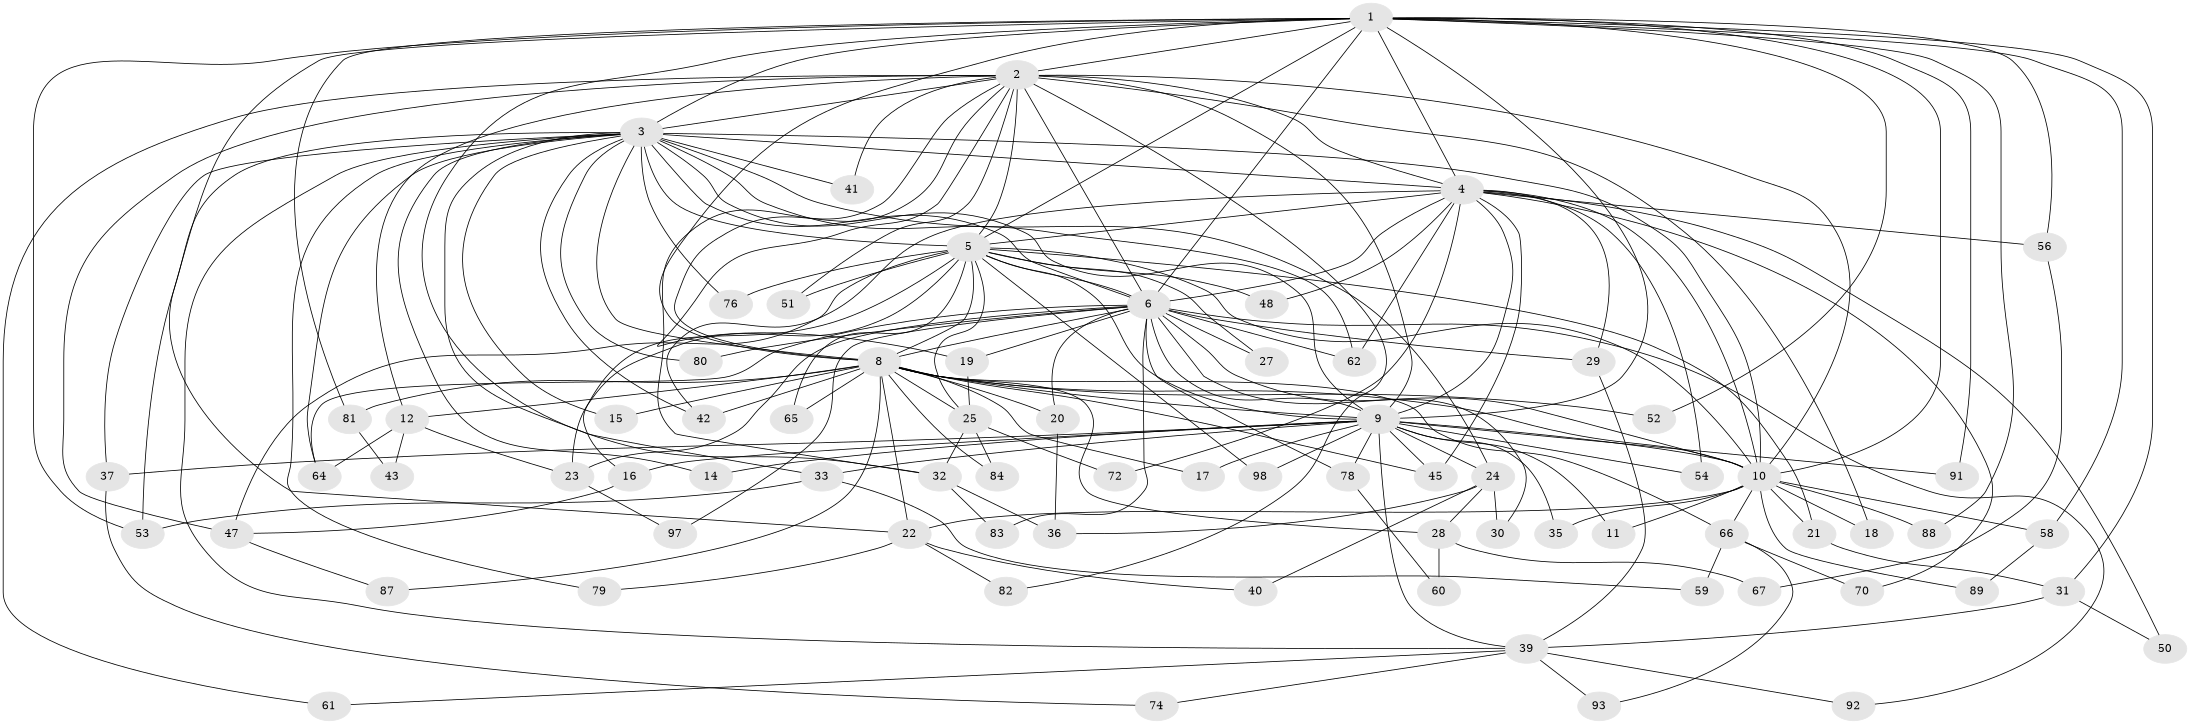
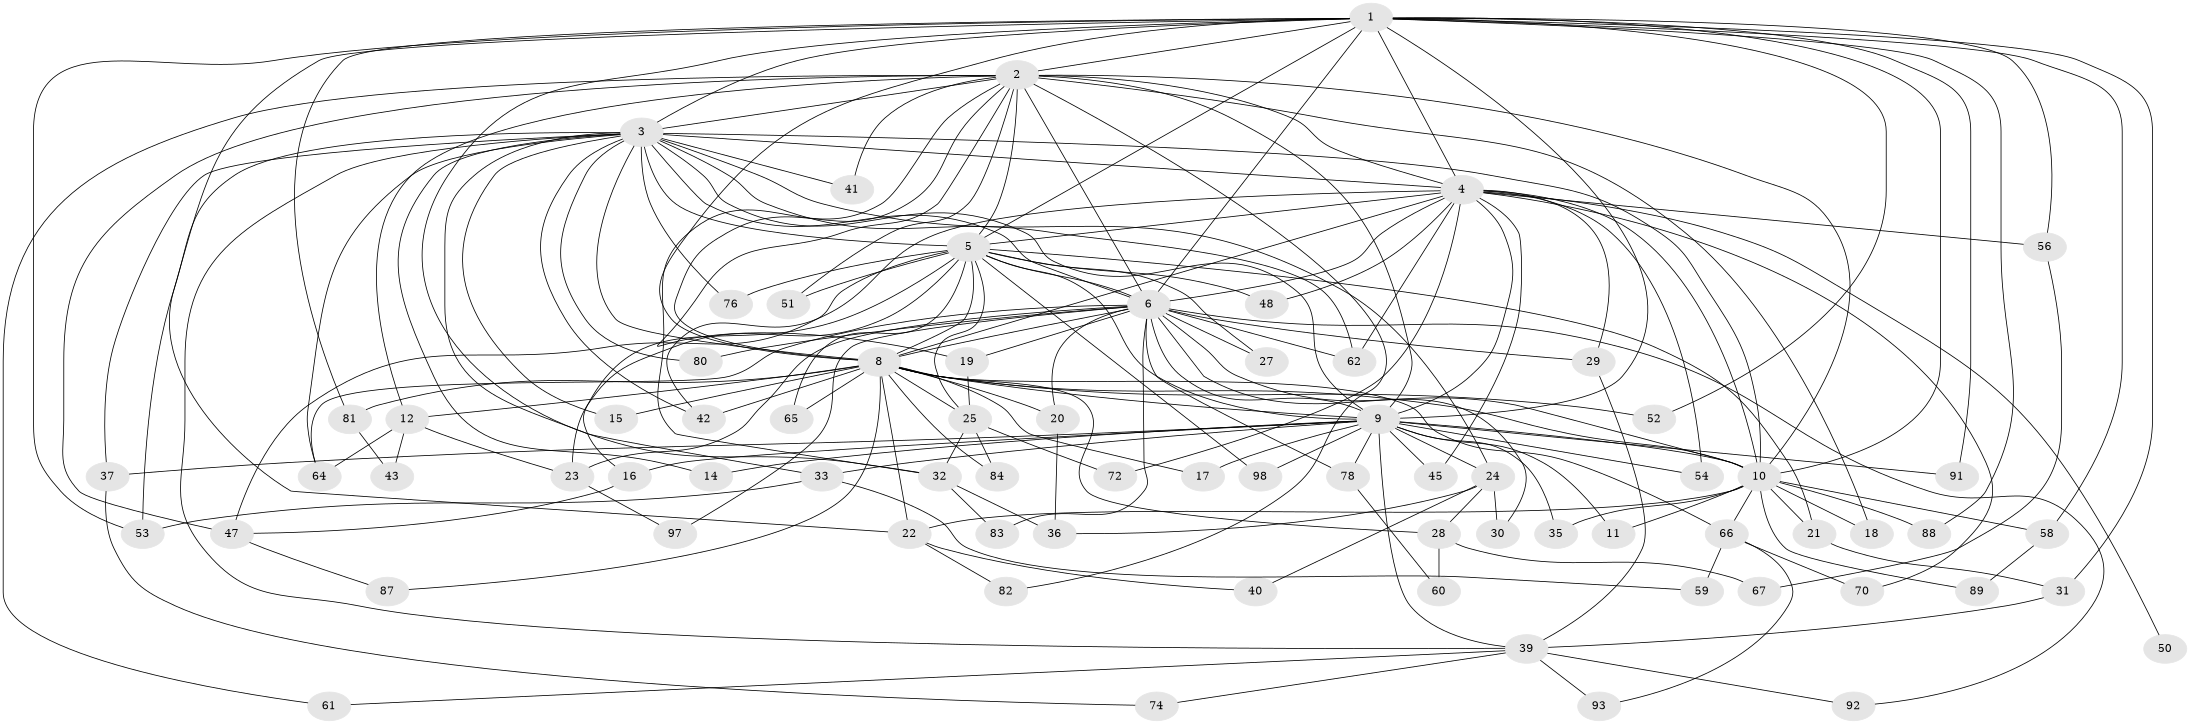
(1427, 333) -> none
(1158, 414) -> (1143, 283)
(600, 592) -> none
(2114, 620) -> none
